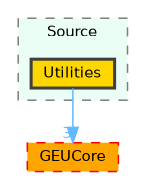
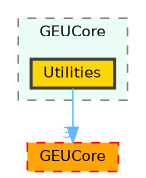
(73, 33) -> (73, 33)
